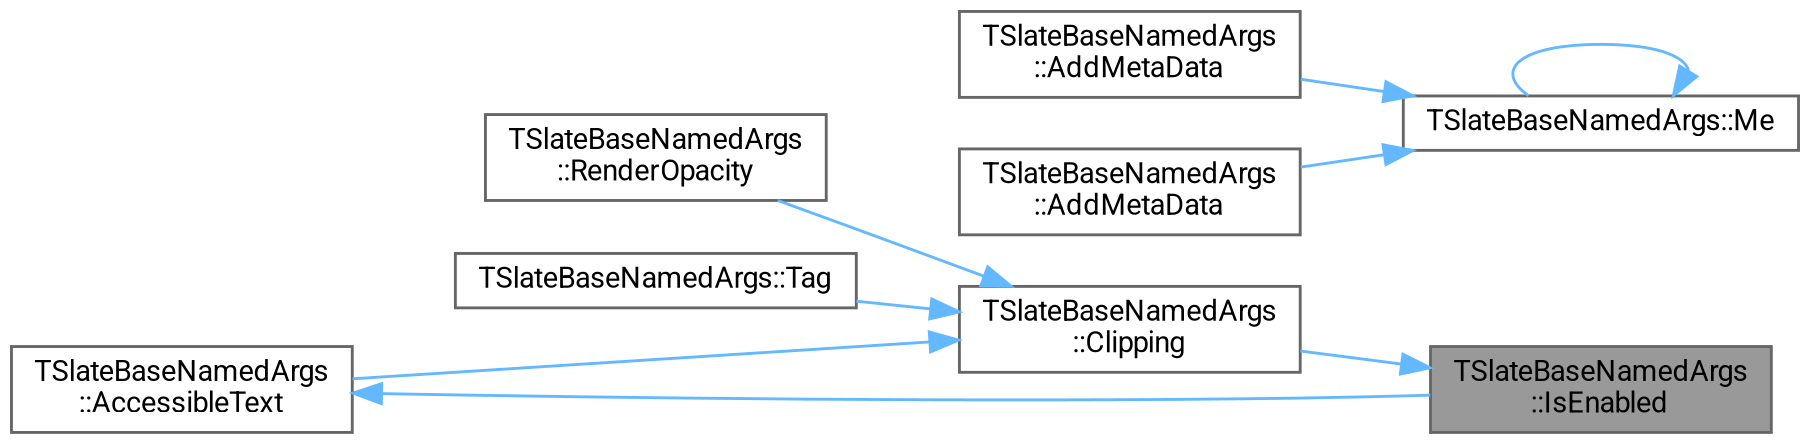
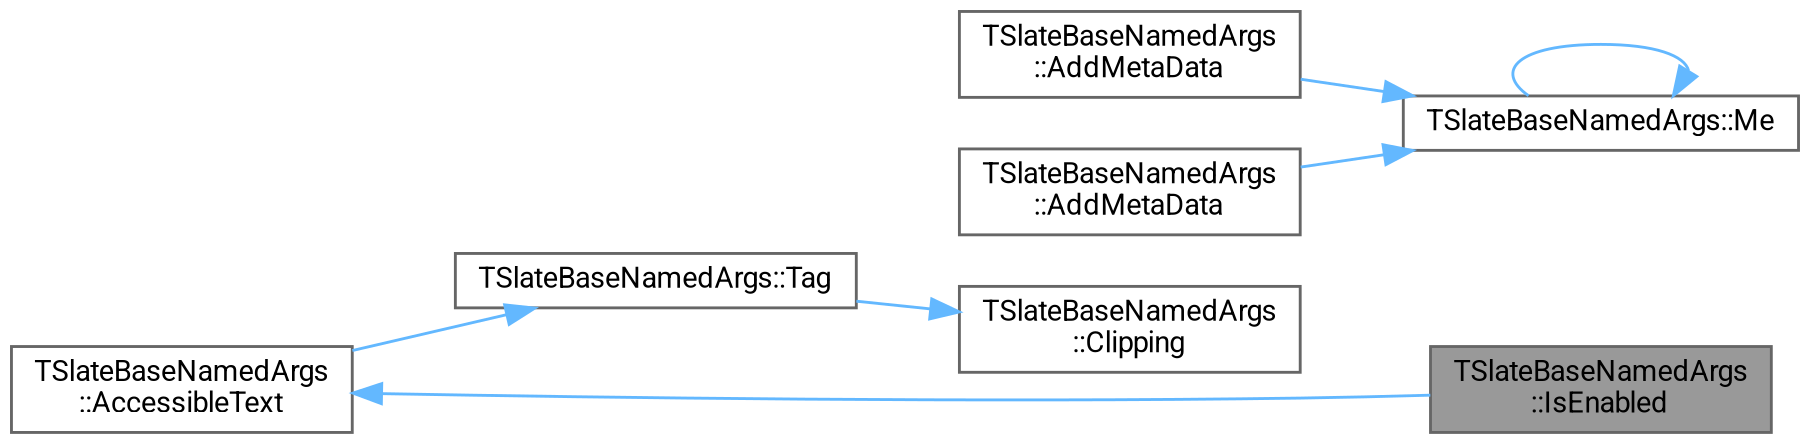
(656, 158) -> none
(1351, 358) -> none
(641, 360) -> (430, 333)
